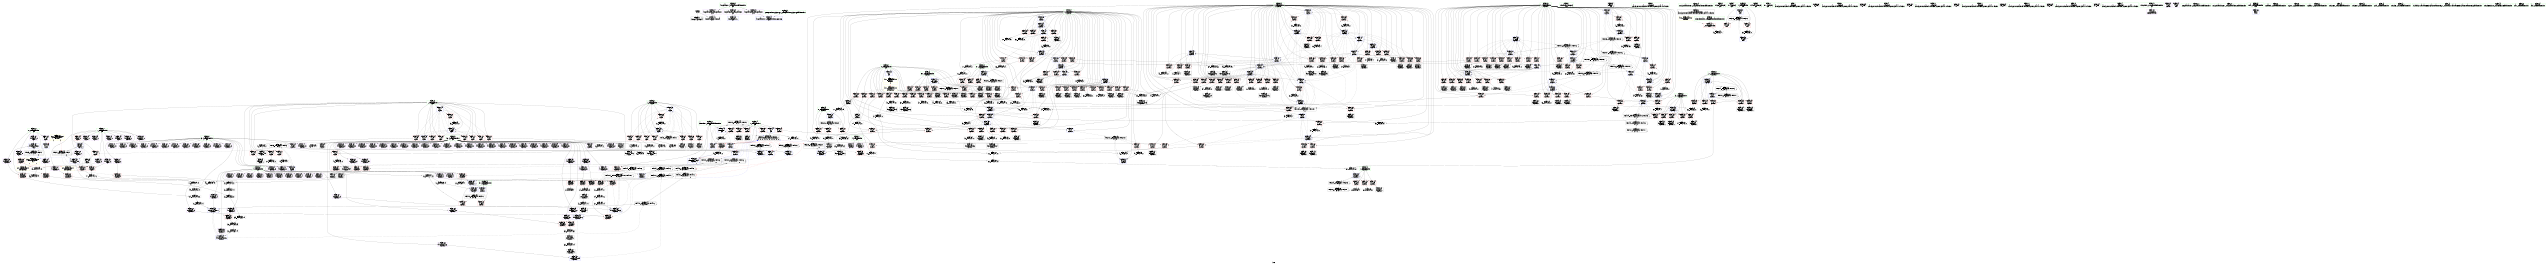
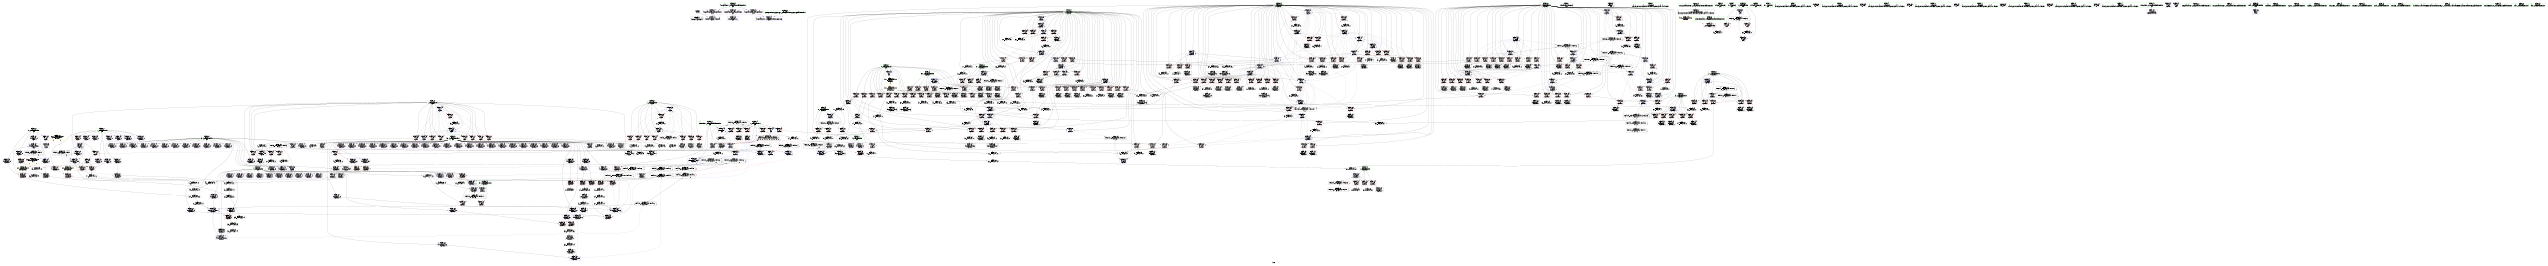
none -> (251, 161)
